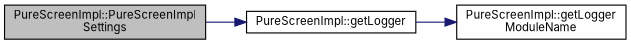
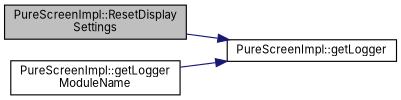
(105, 22) -> (95, 22)
(430, 22) -> (198, 65)
